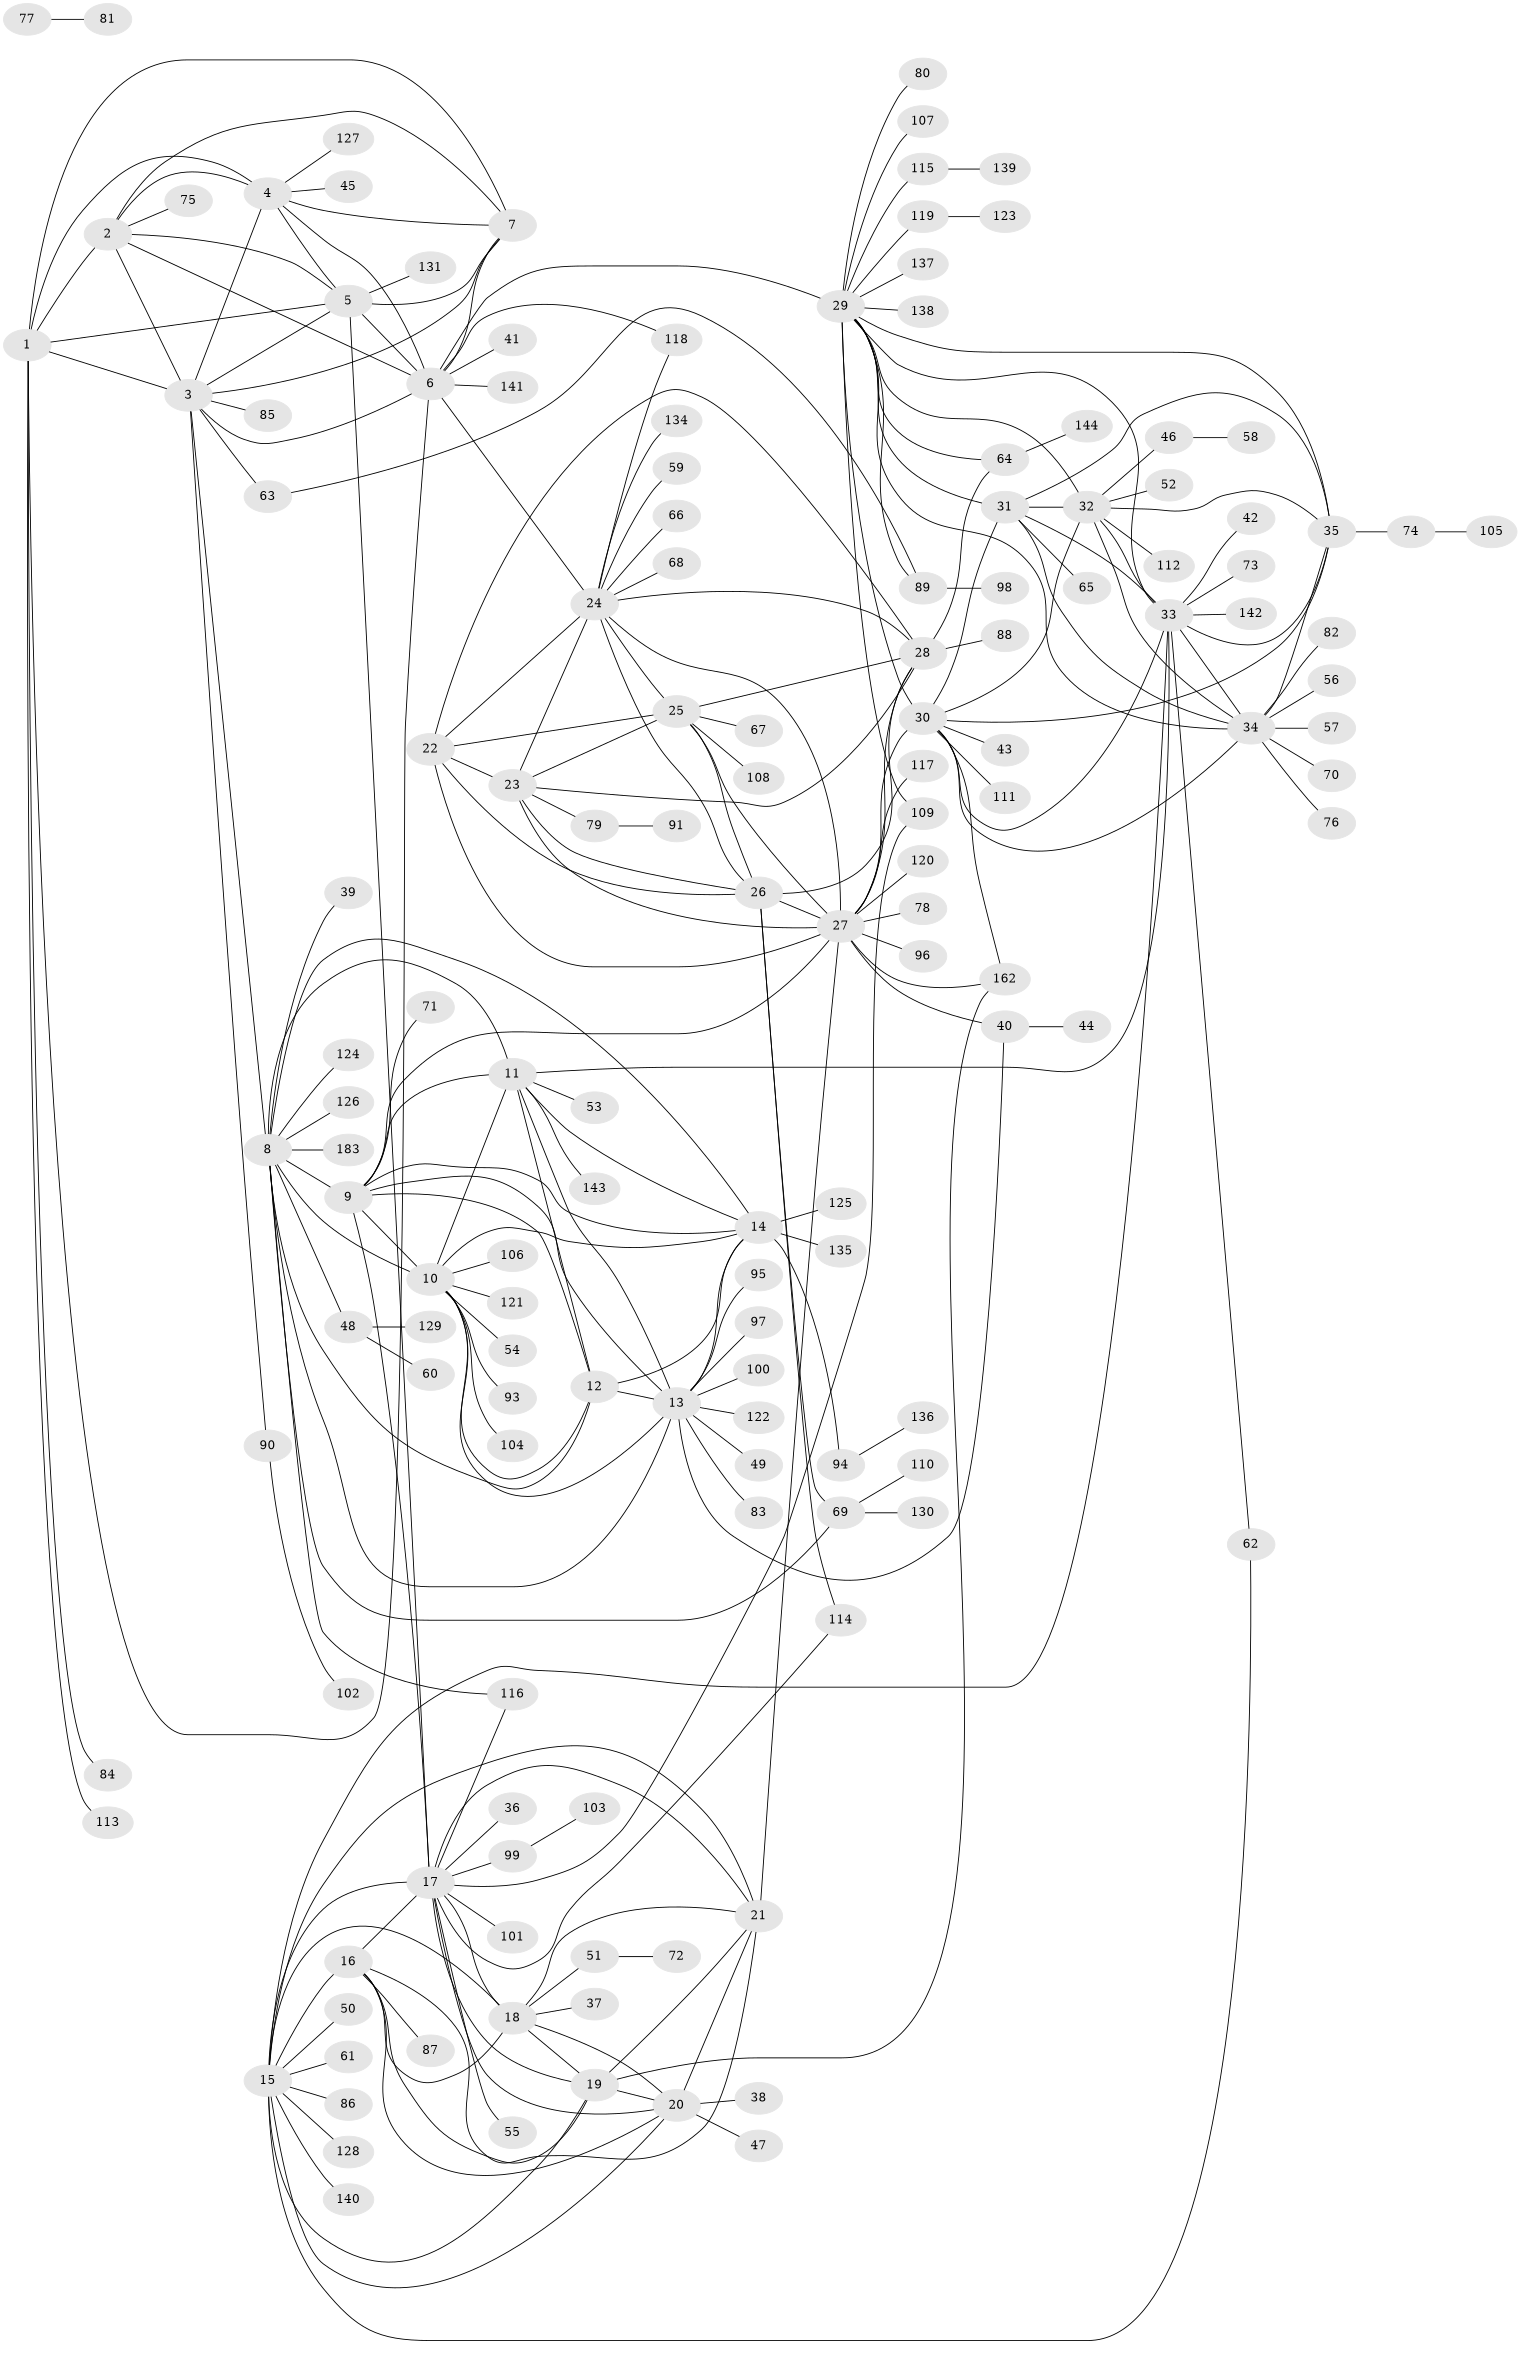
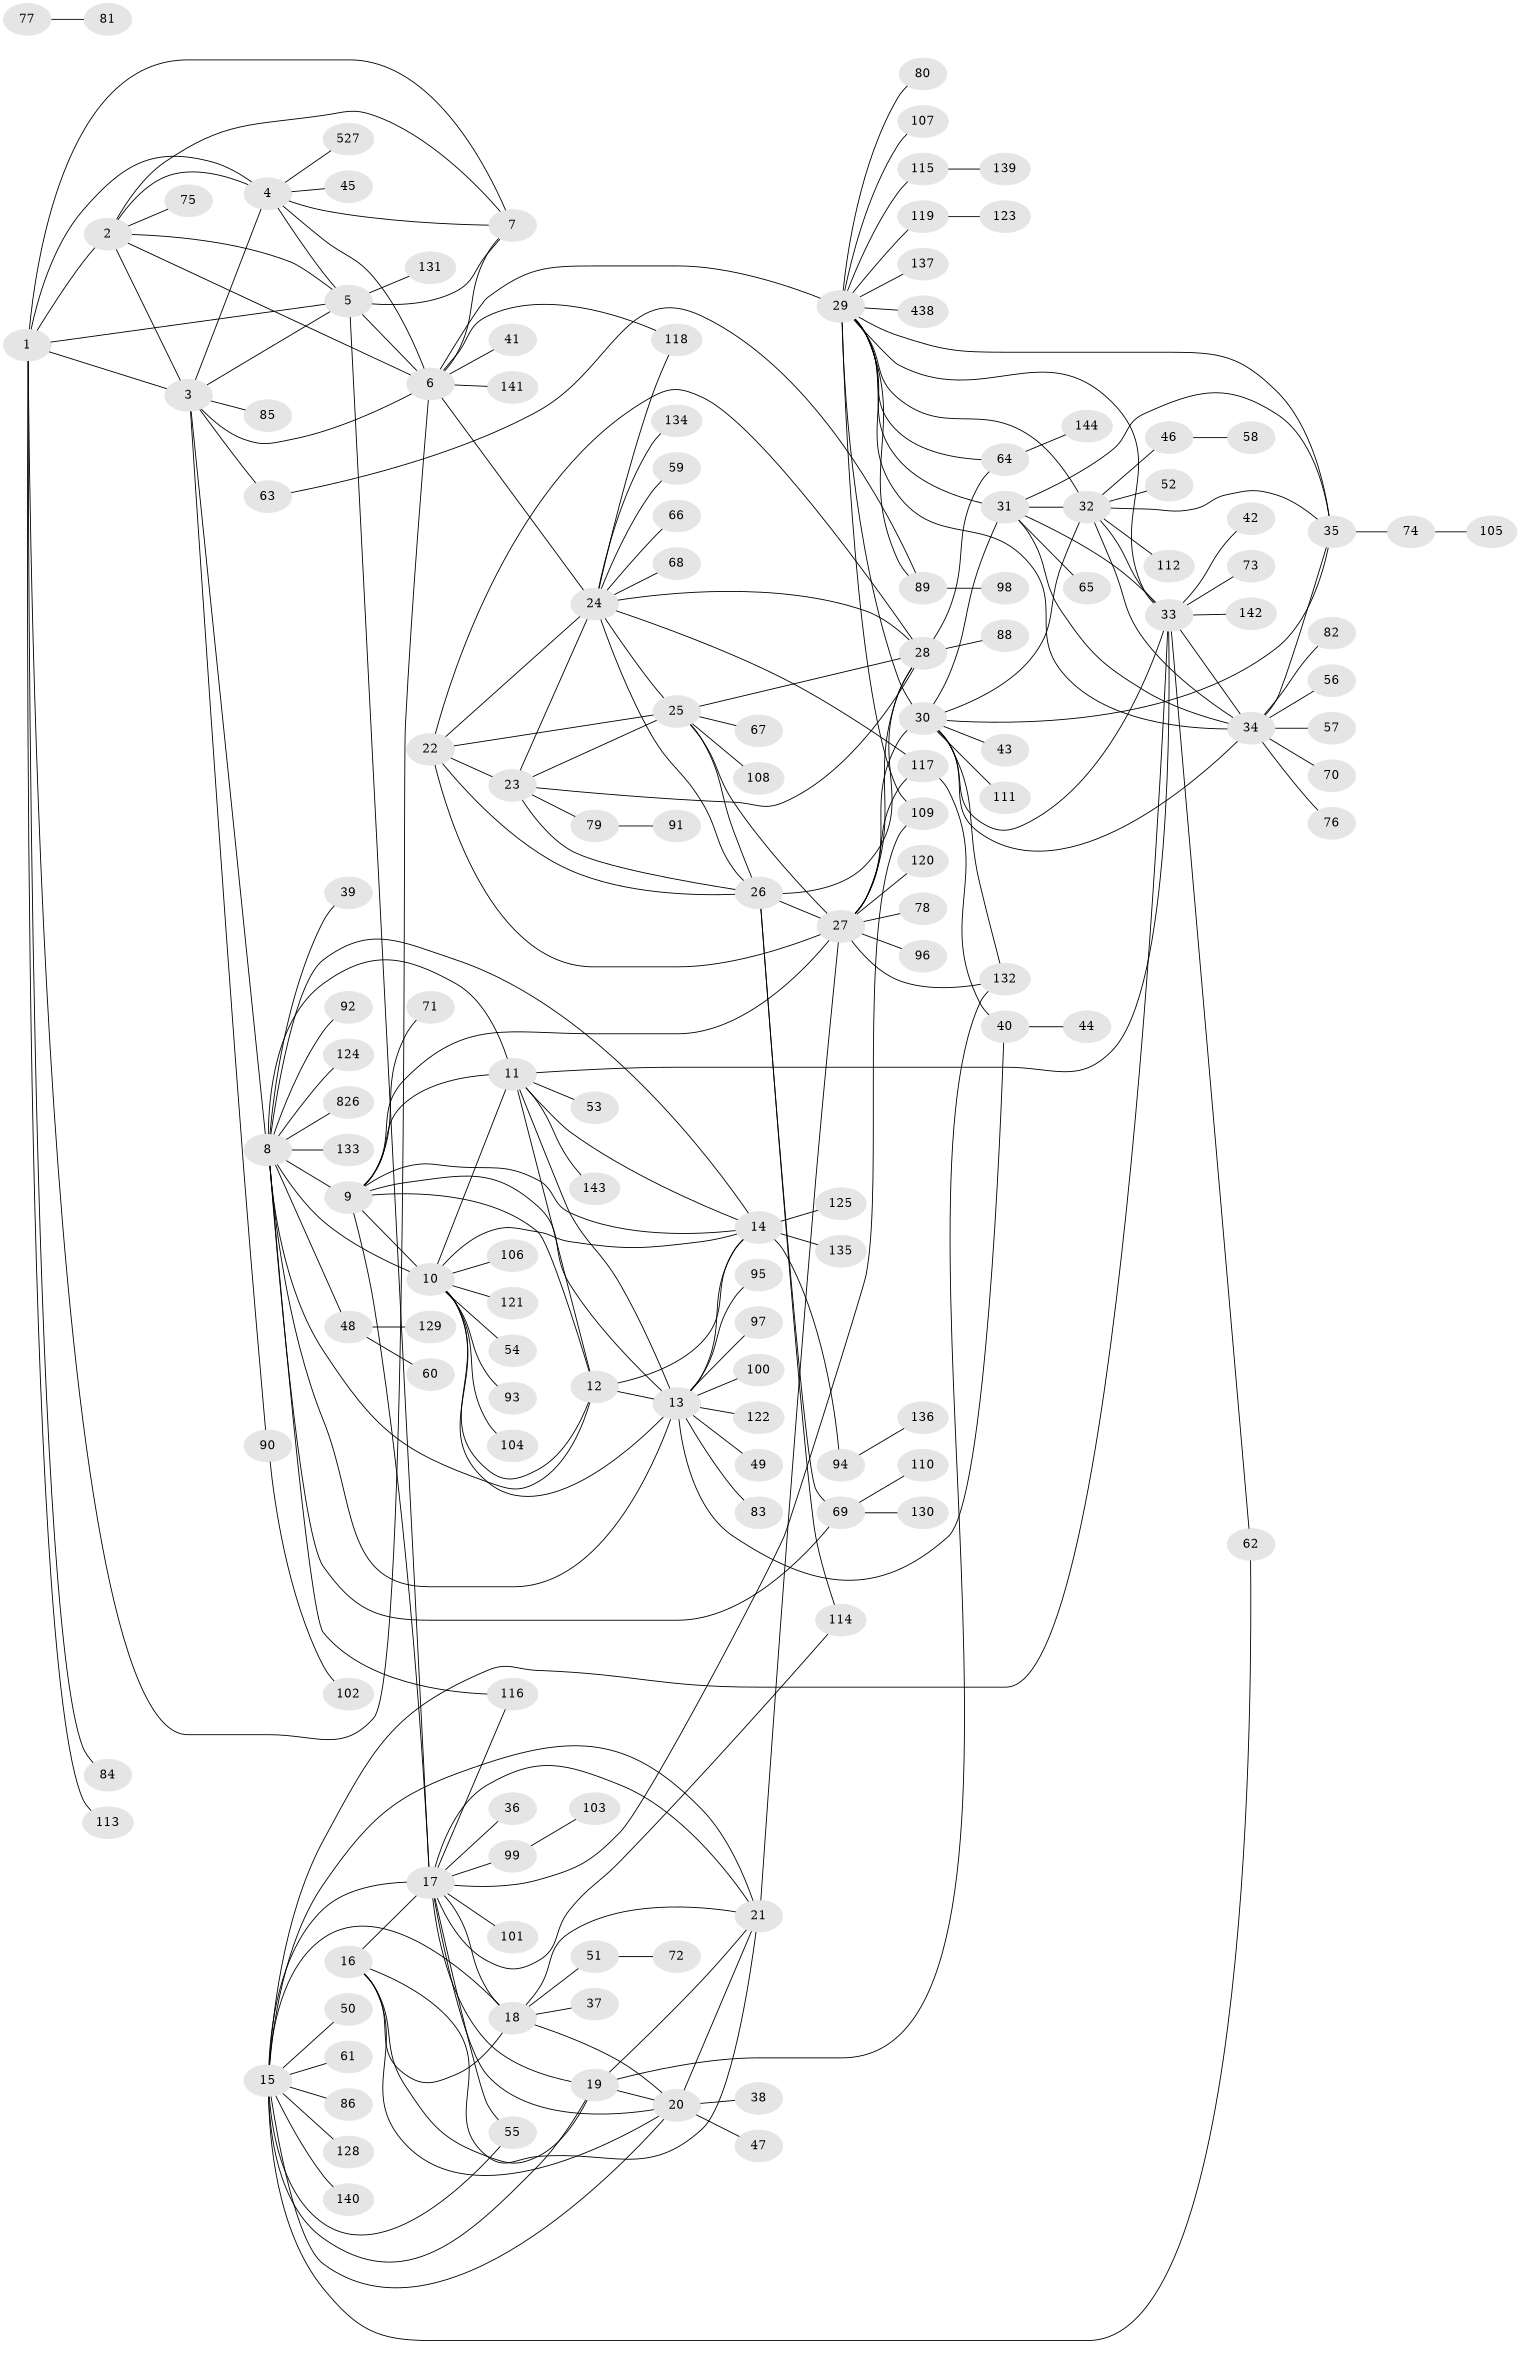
(349, 139) -> (349, 139)
(923, 312) -> (923, 312)
(378, 352) -> none
(1281, 634) -> none
(788, 713) -> (767, 671)
(647, 907) -> none
(1005, 979) -> (1005, 979)
(907, 996) -> (964, 897)
none -> (349, 1007)
(349, 1102) -> (349, 1102)
(349, 1150) -> (349, 1150)
(302, 2018) -> (355, 2234)
(431, 2051) -> none
(554, 2052) -> none
